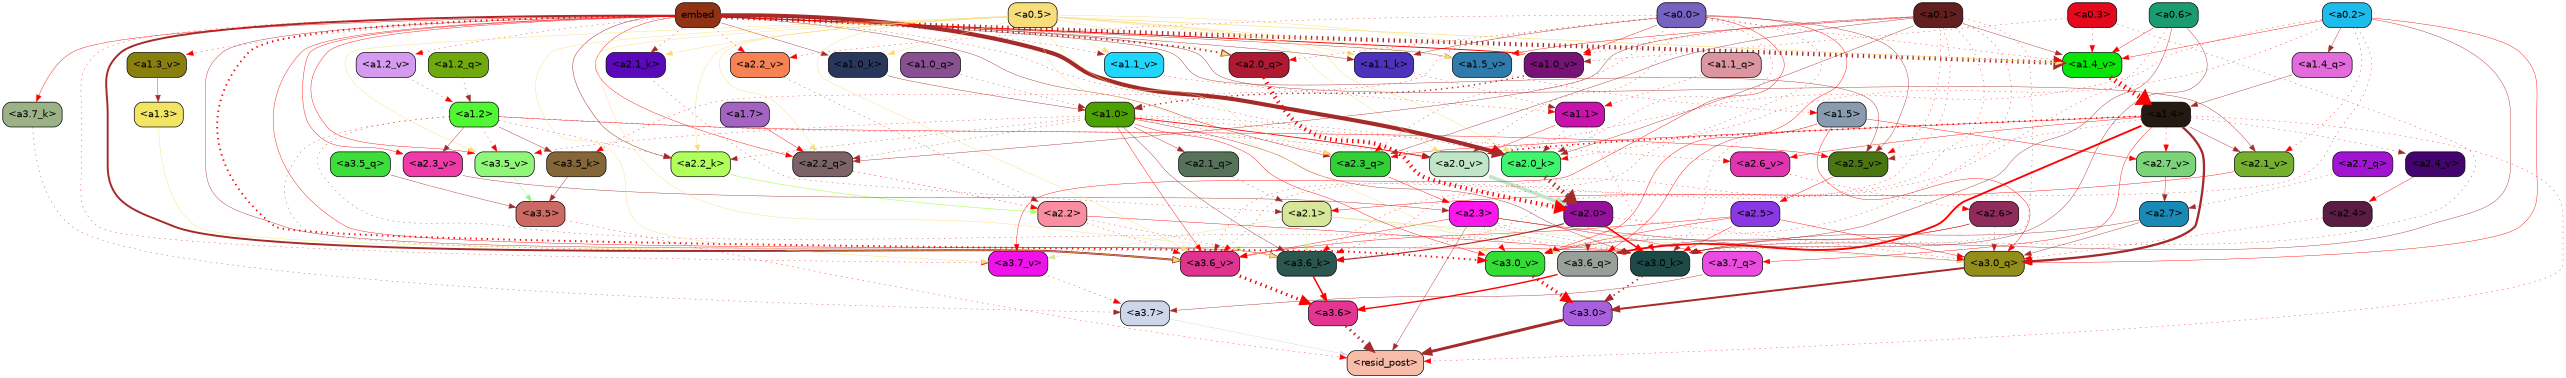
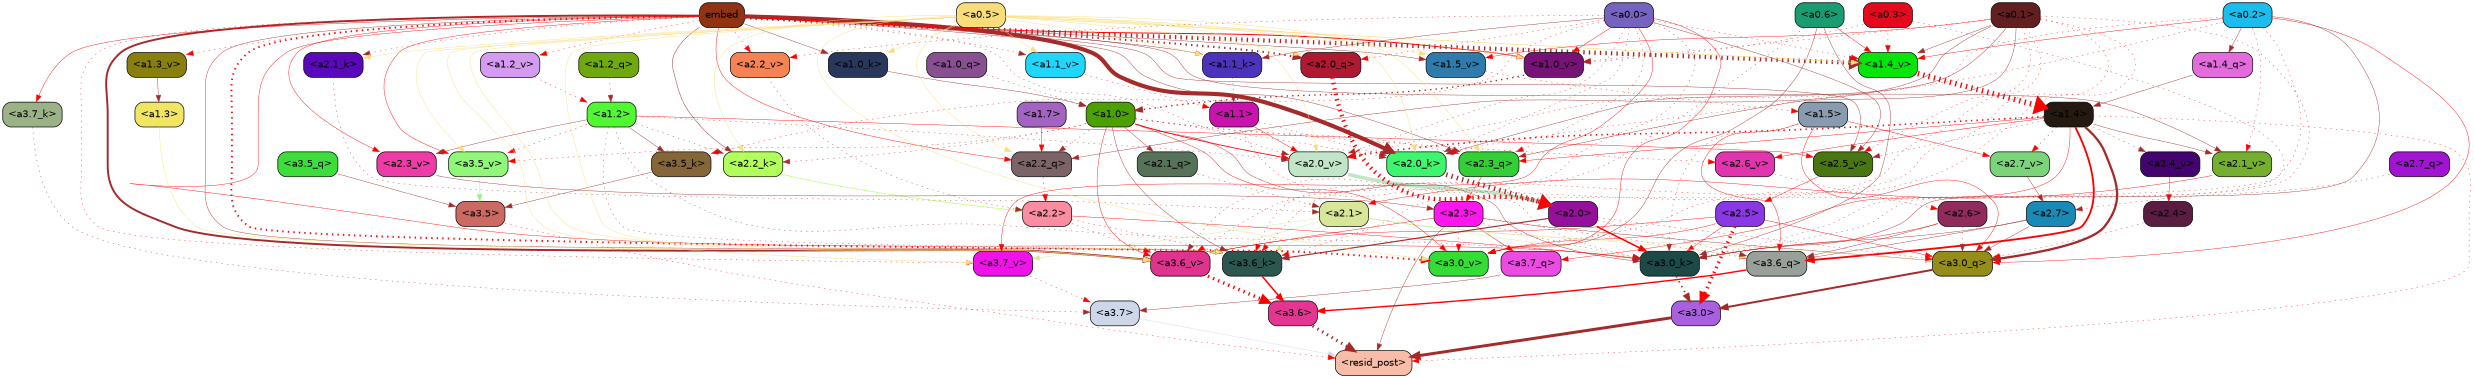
(1731, 65) -> none
none -> (1915, 240)
(1548, 287) -> (1720, 260)
